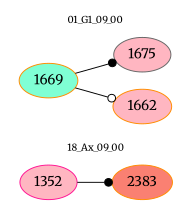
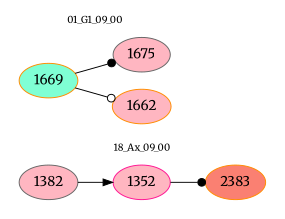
none -> (49, 182)
